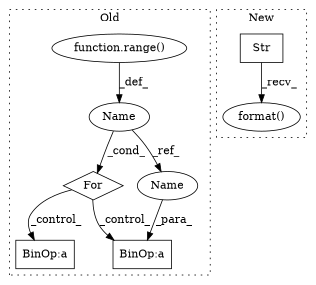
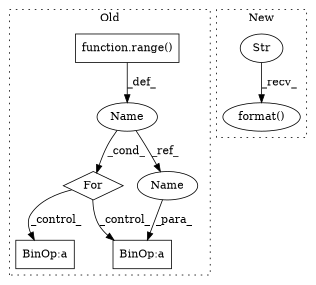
(119, 48) -> (127, 48)
(262, 48) -> (262, 48)
